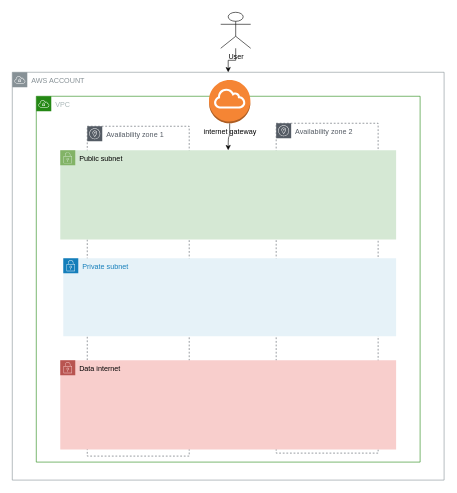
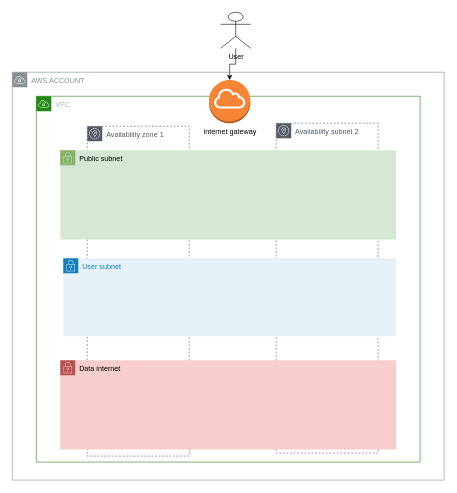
(228, 62) -> (230, 66)
(327, 132) -> (331, 132)
(229, 137) -> none
(109, 267) -> (104, 267)
